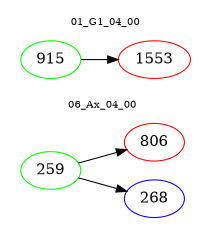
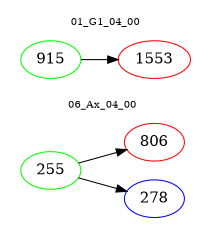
(51, 170) -> (51, 170)
(154, 199) -> (154, 199)
